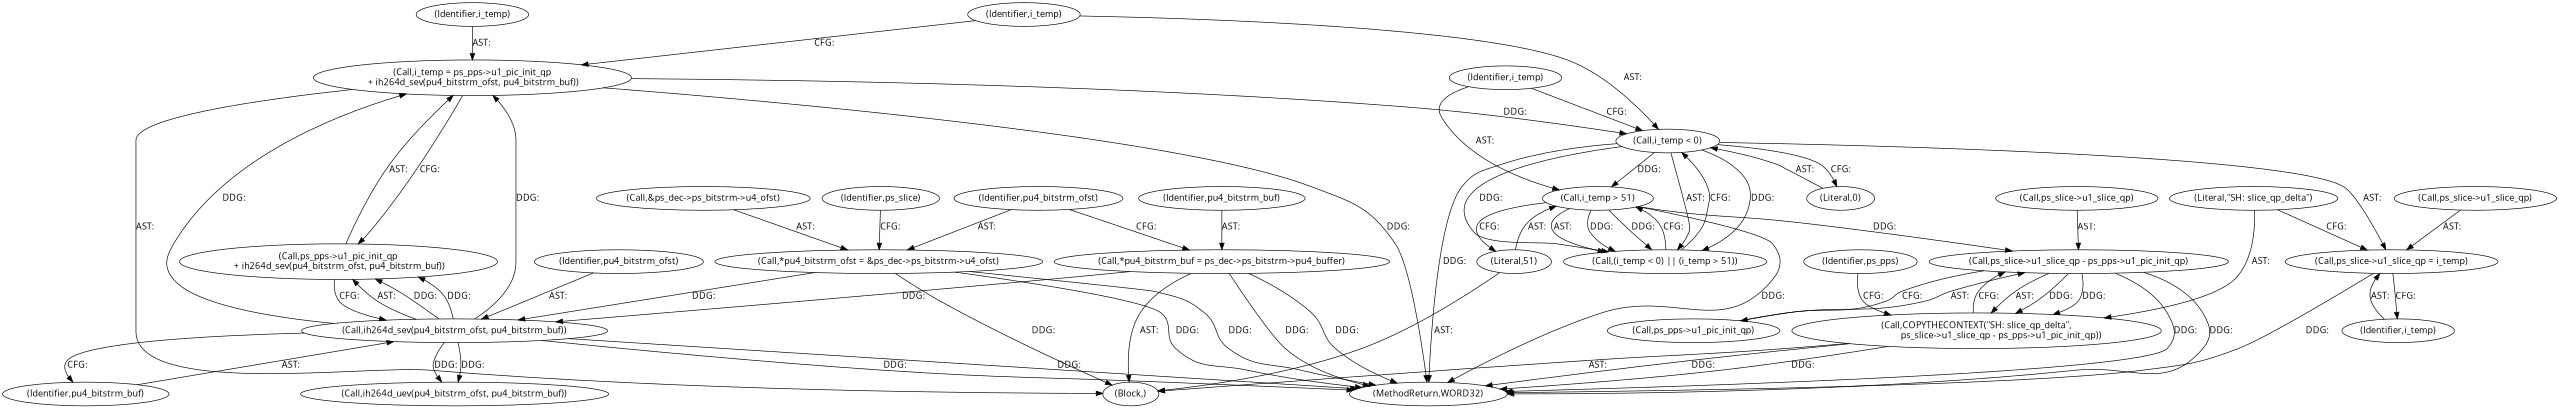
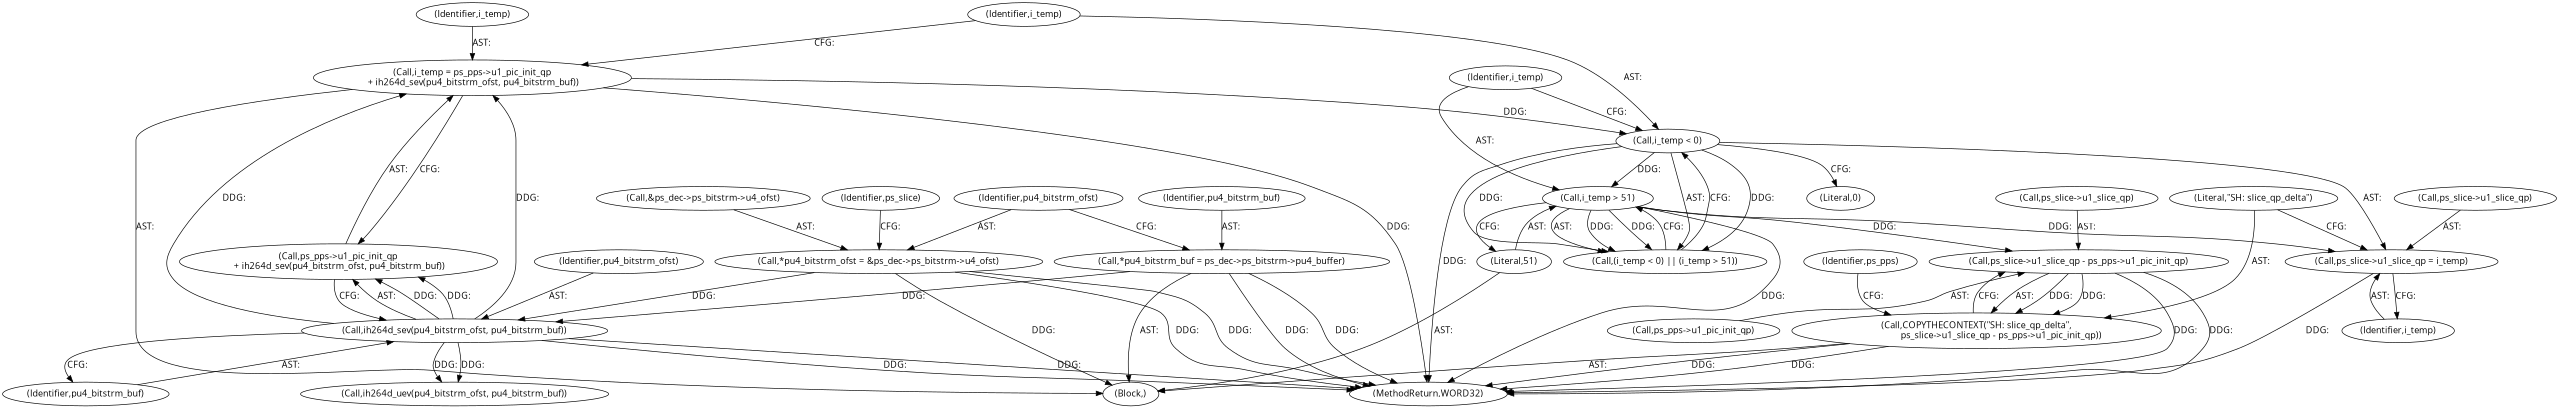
(1772, 163) -> none
none -> (1983, 228)
(1880, 303) -> none
